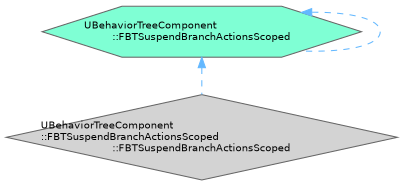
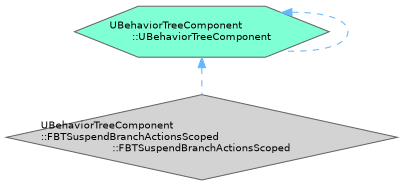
(202, 32) -> (202, 32)
